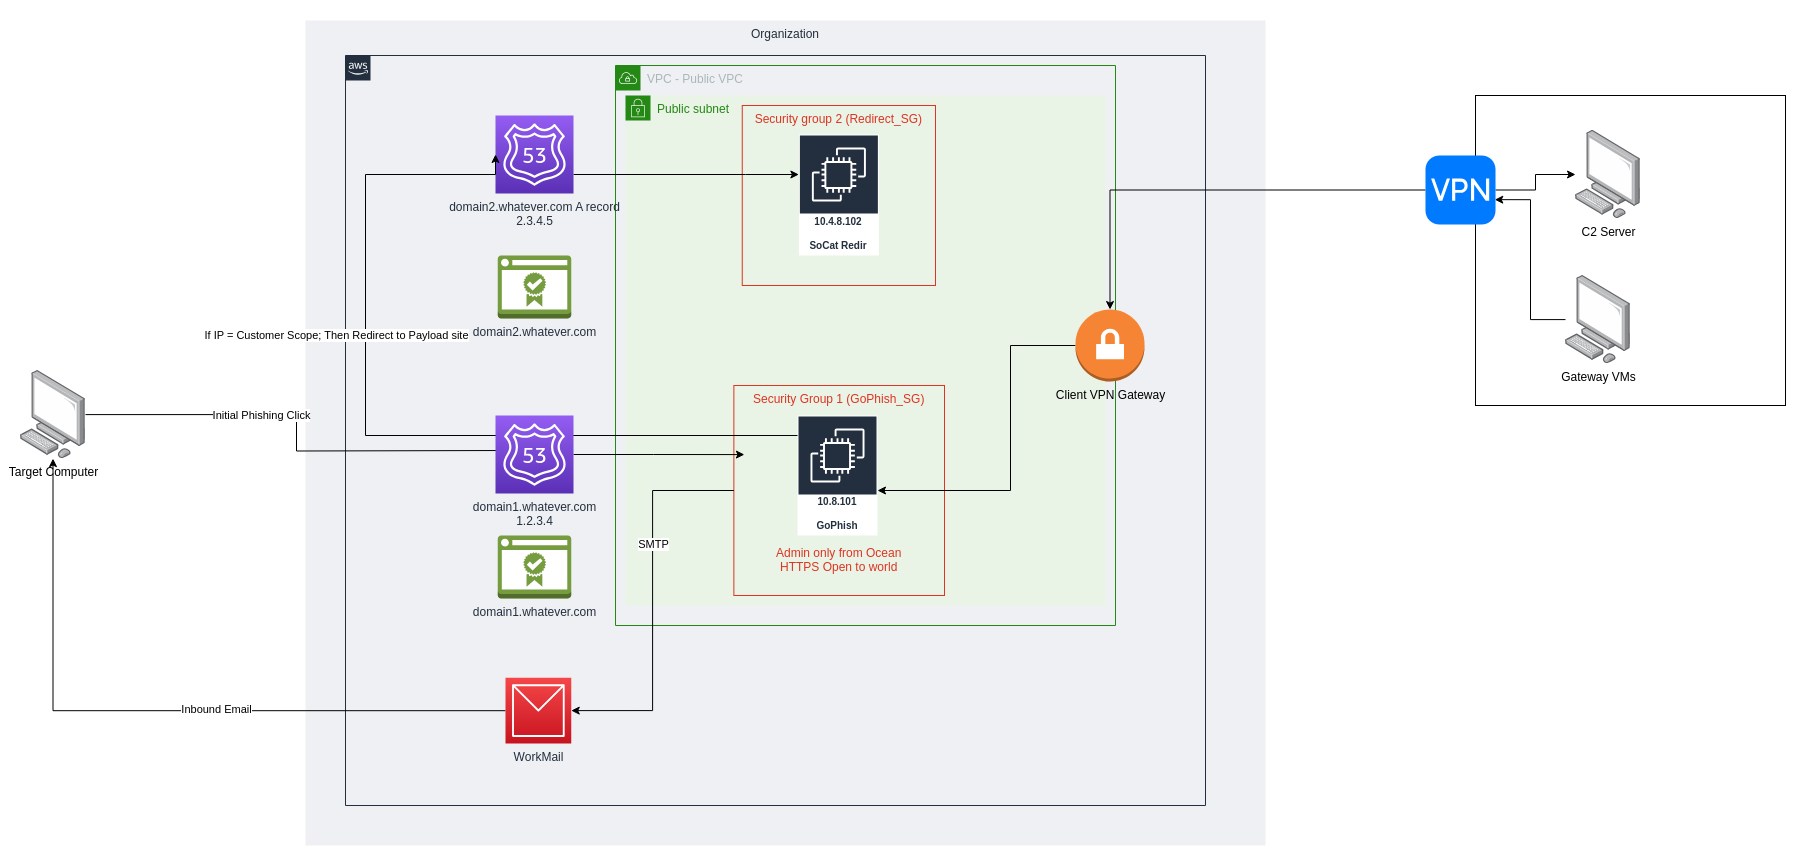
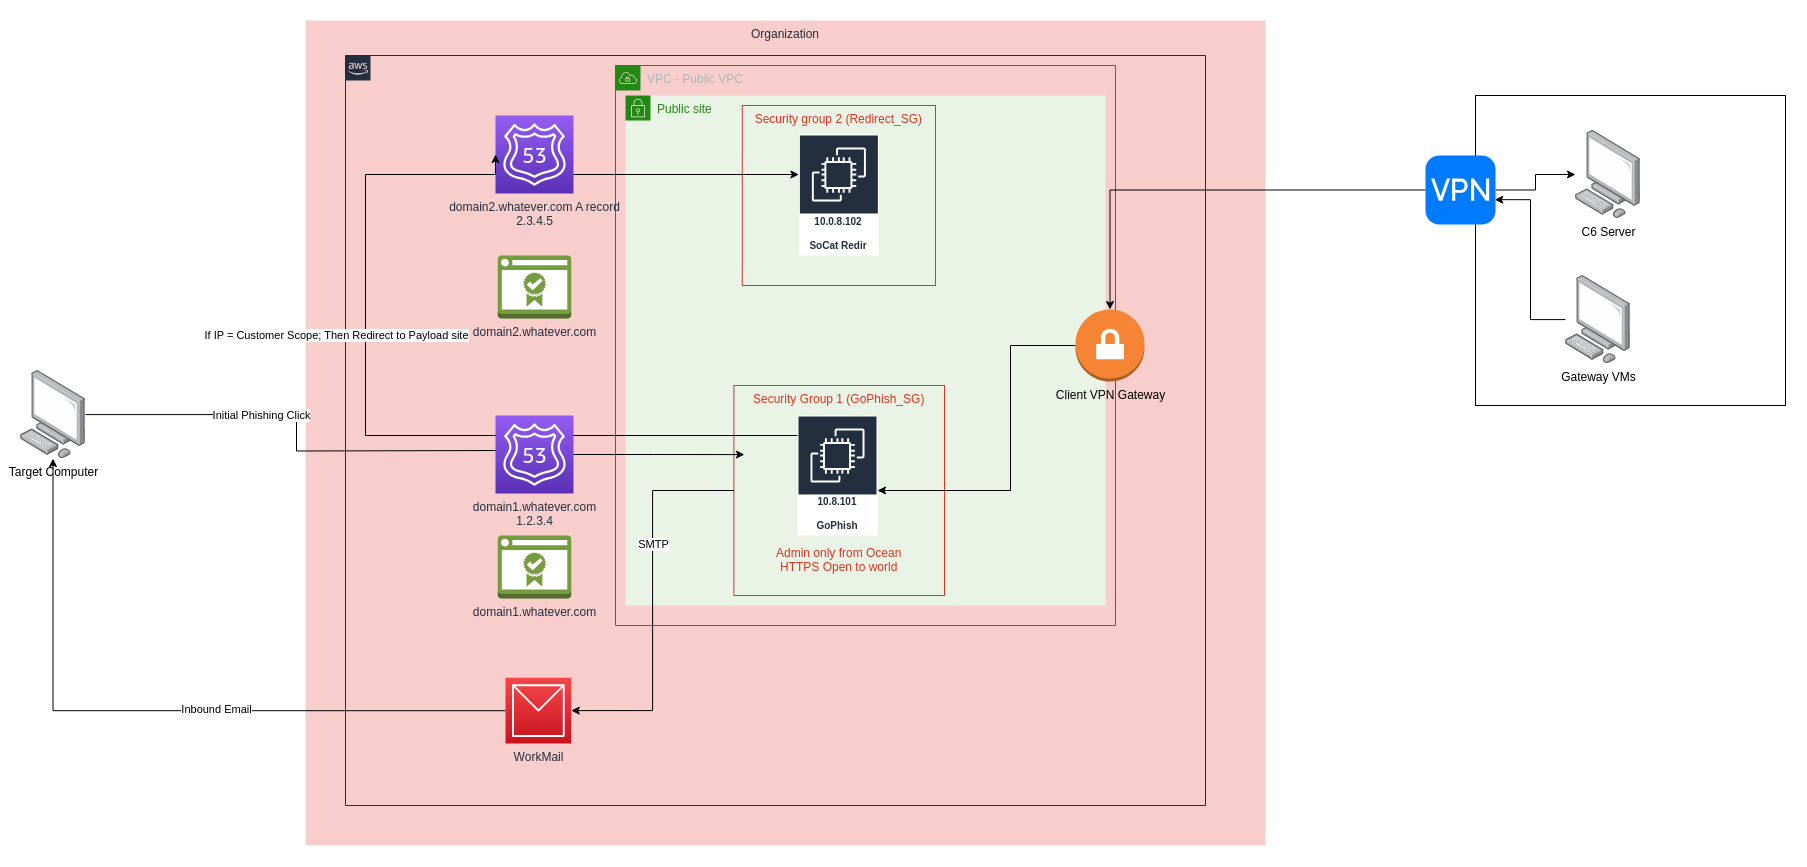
(785, 34) -> (785, 34)
(697, 110) -> (688, 110)
(1609, 233) -> (1609, 233)
(839, 240) -> (839, 240)
